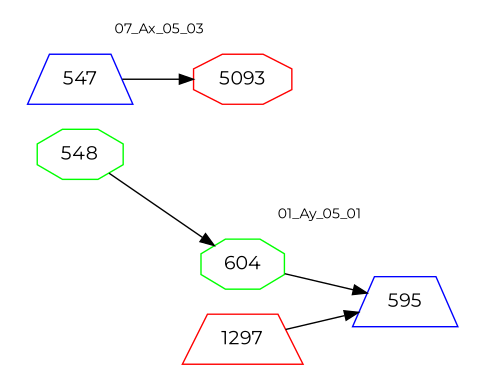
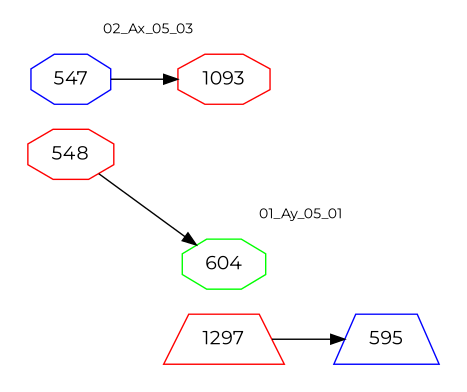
(160, 30) -> (149, 30)
(80, 79) -> (71, 79)
(243, 79) -> (224, 79)
(80, 154) -> (71, 154)
(319, 282) -> none
